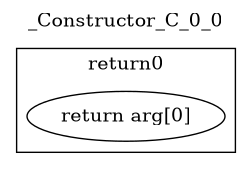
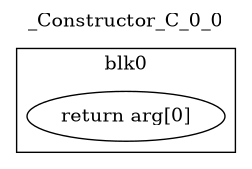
(126, 64) -> (126, 64)
